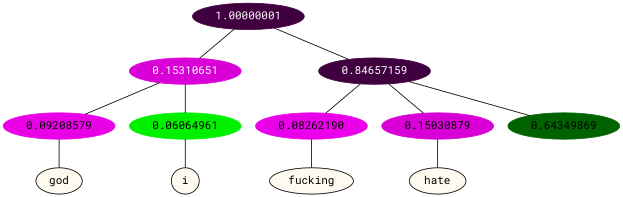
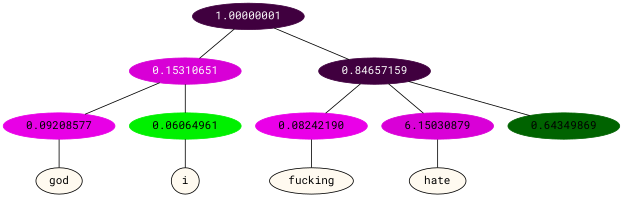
(59, 126) -> (59, 126)
(311, 126) -> (311, 126)
(438, 126) -> (438, 126)
